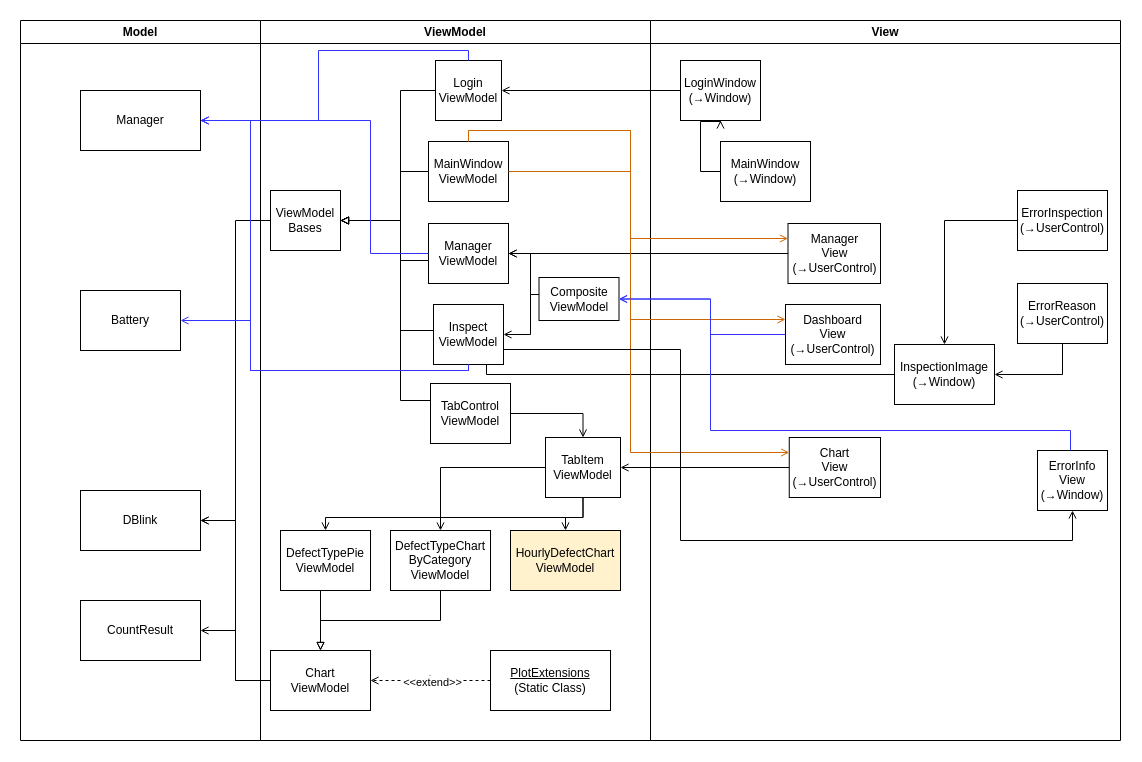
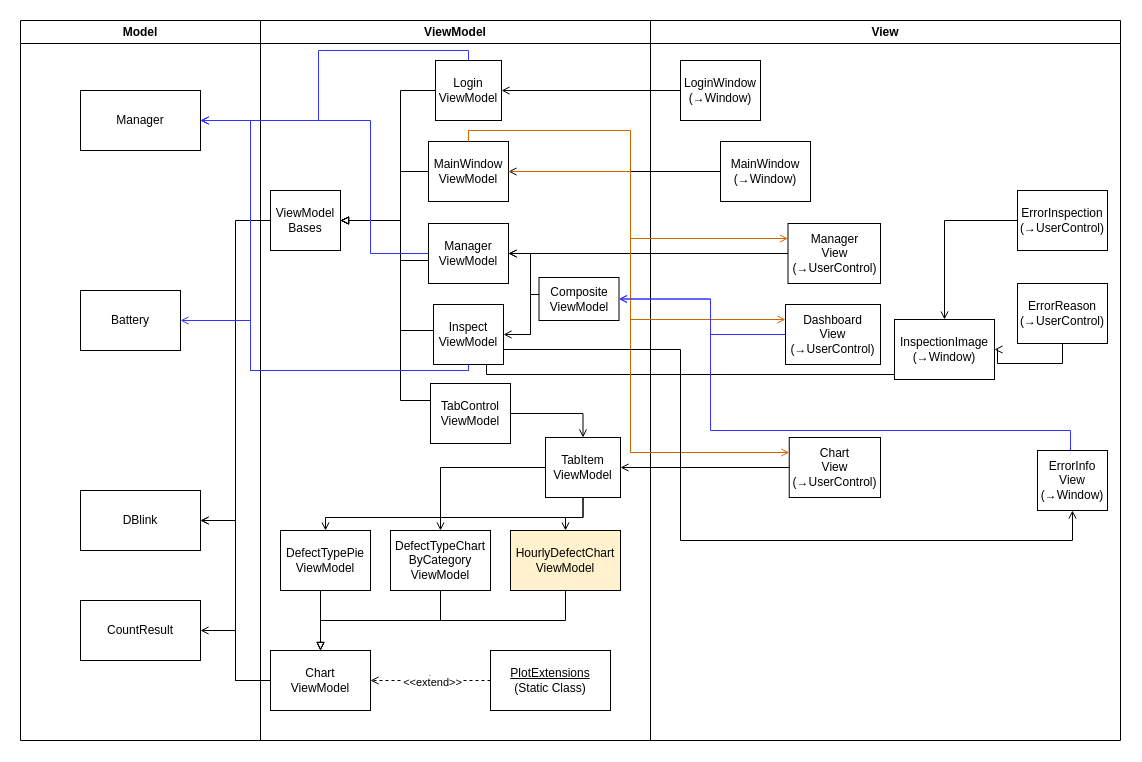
(701, 138) -> (667, 172)
(945, 375) -> (945, 350)
none -> (519, 621)
